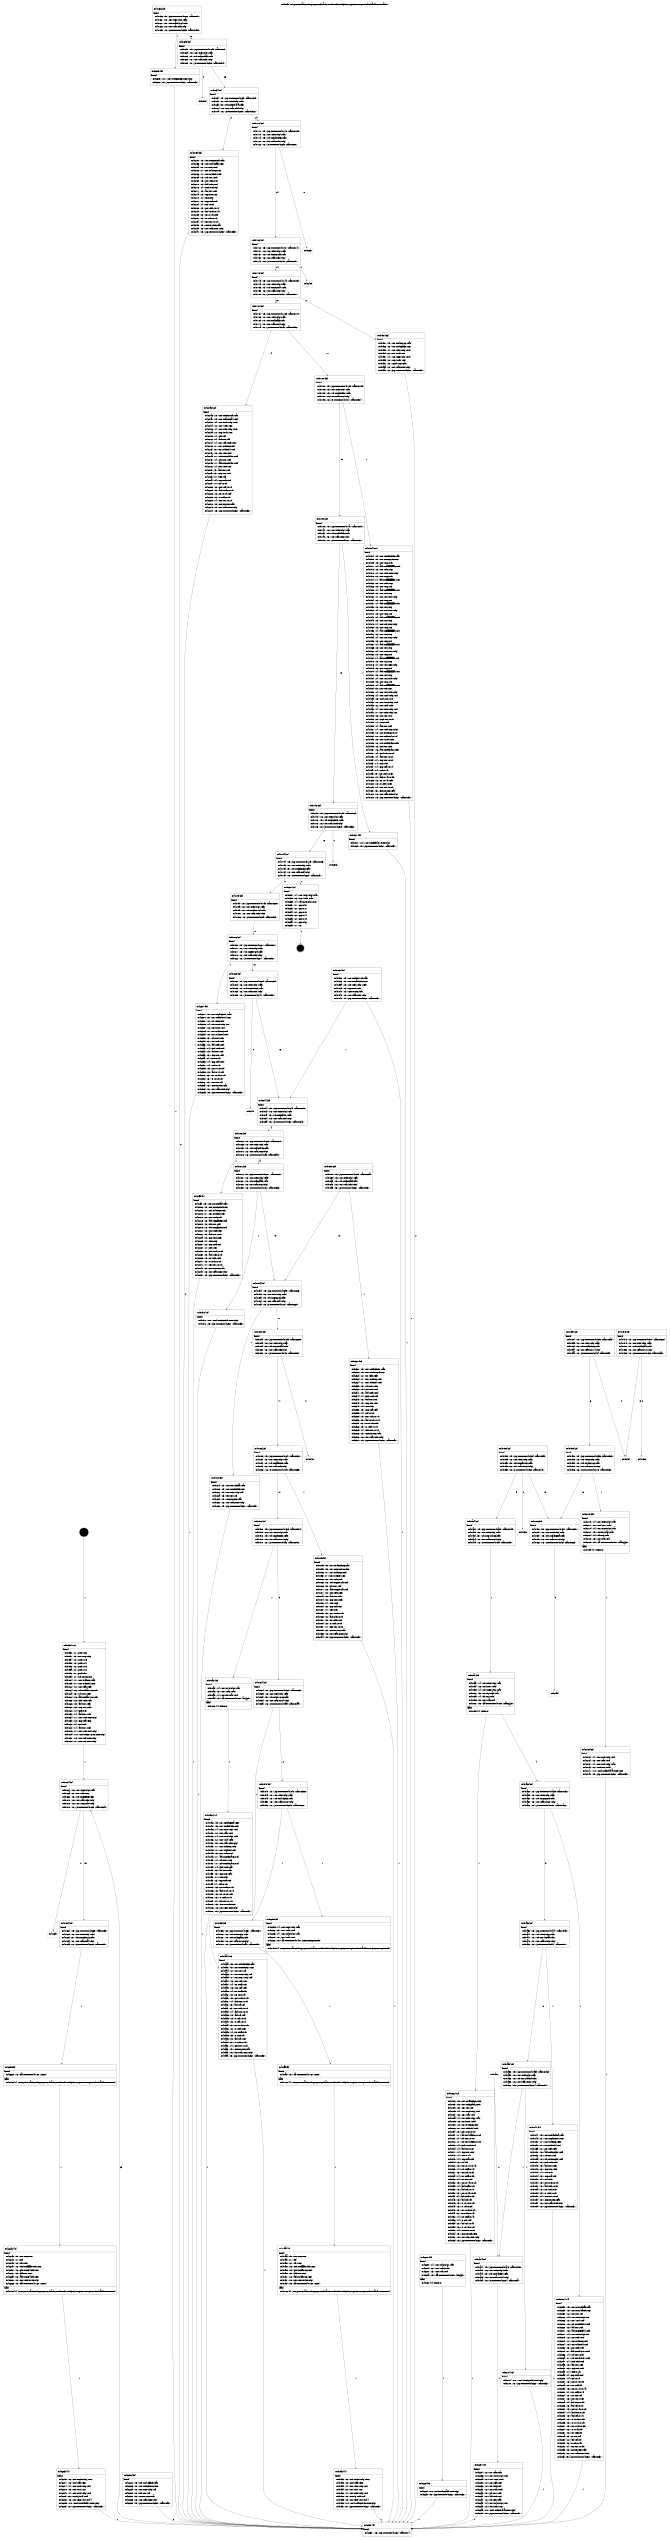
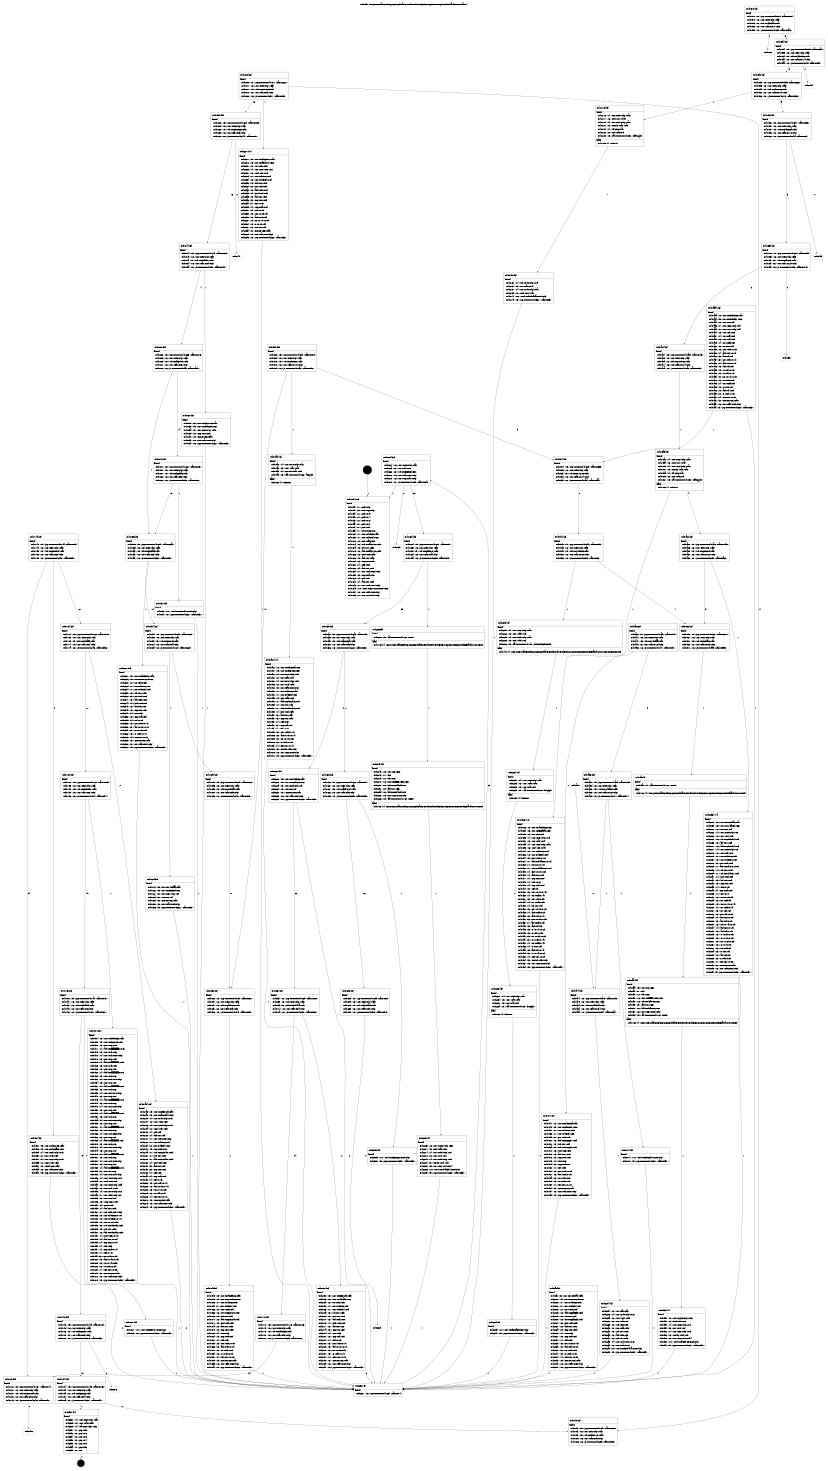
(218, 77) -> (294, 895)
(307, 251) -> none
(276, 267) -> (27, 967)
none -> (345, 637)
none -> (530, 786)
(254, 927) -> (758, 597)
(319, 1049) -> (205, 341)
(227, 1174) -> (150, 451)
(267, 1235) -> (164, 508)
(633, 1406) -> (784, 36)
(309, 1459) -> none
(278, 1495) -> (262, 648)
(538, 1495) -> (786, 191)
(84, 1762) -> (393, 491)
(256, 1856) -> (667, 449)
(545, 1864) -> (705, 592)
